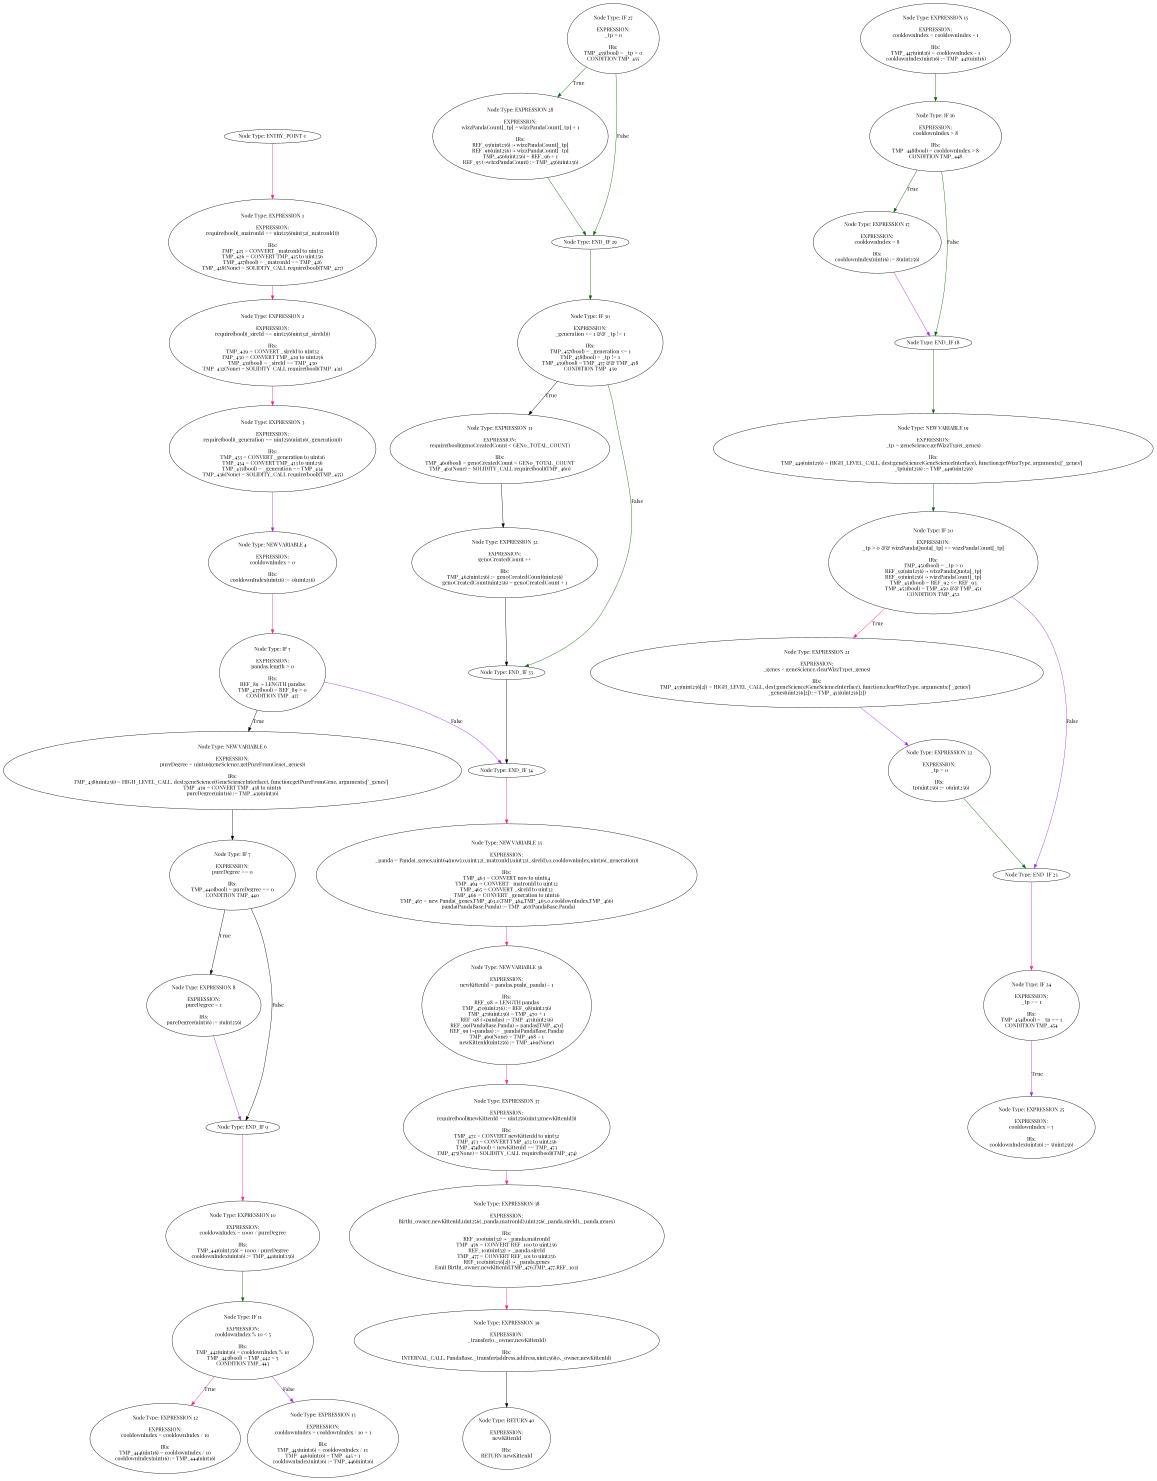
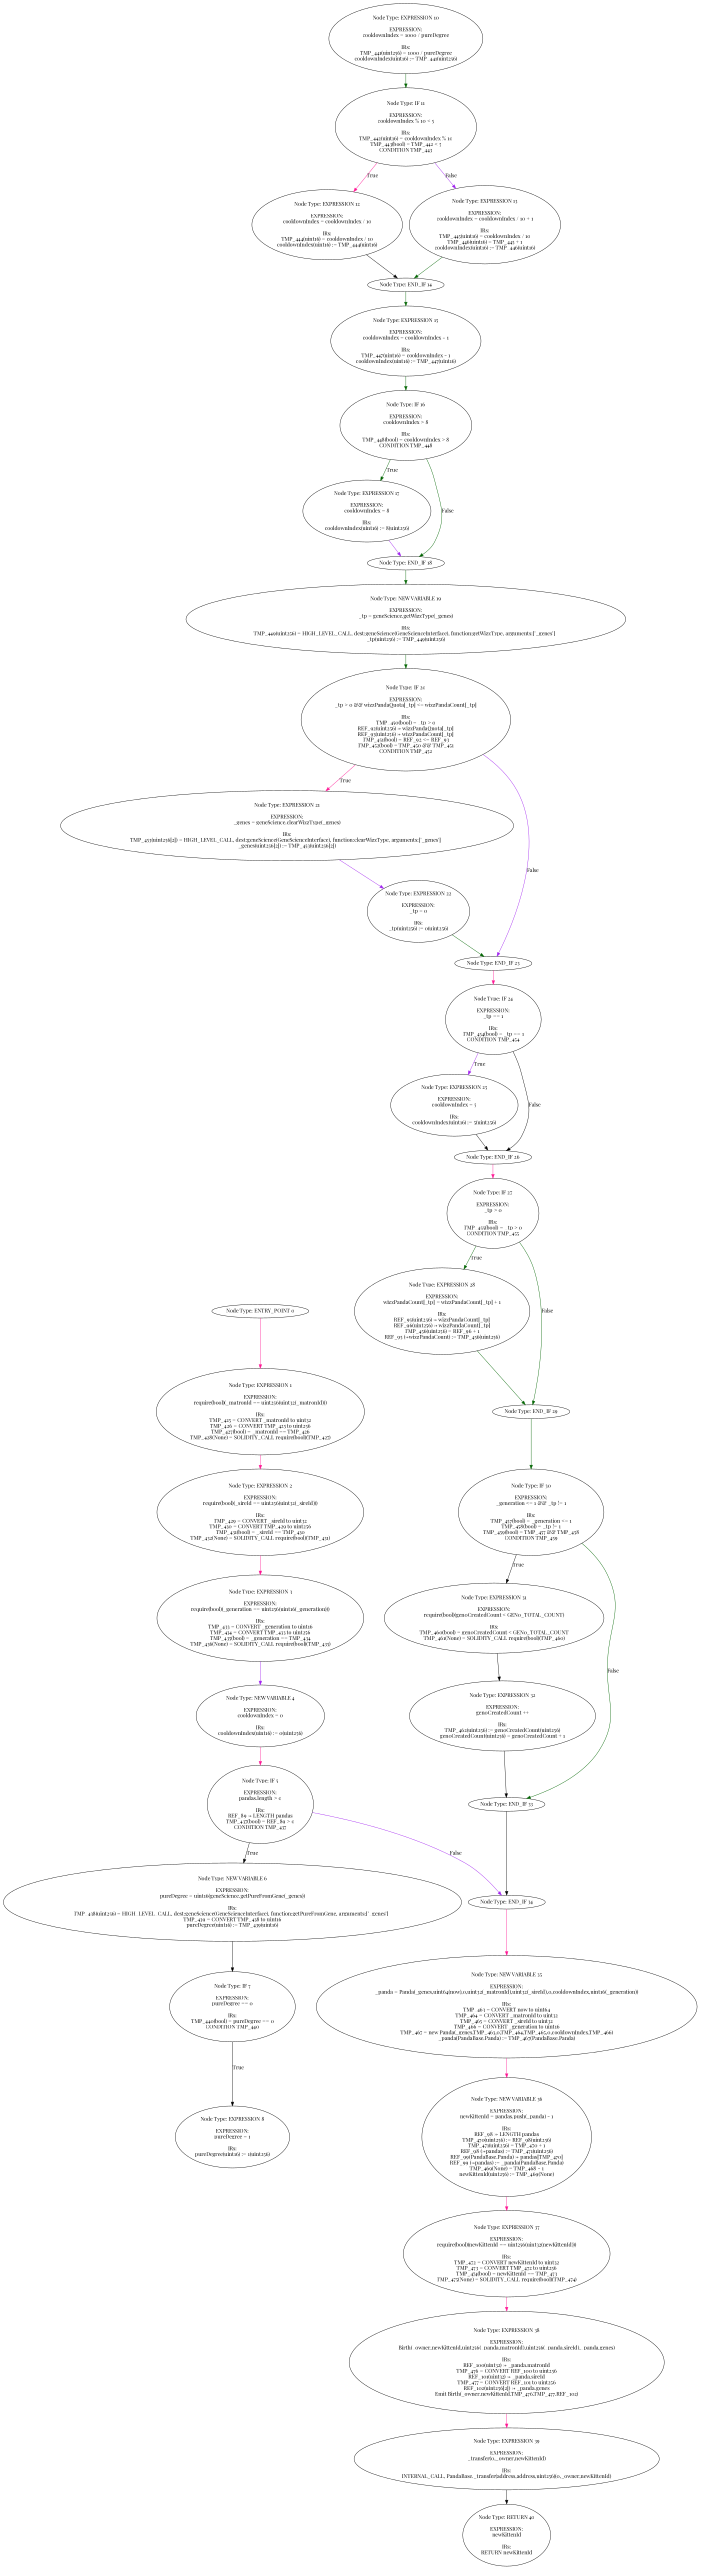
none -> (406, 285)
(243, 1127) -> none
none -> (493, 1157)
